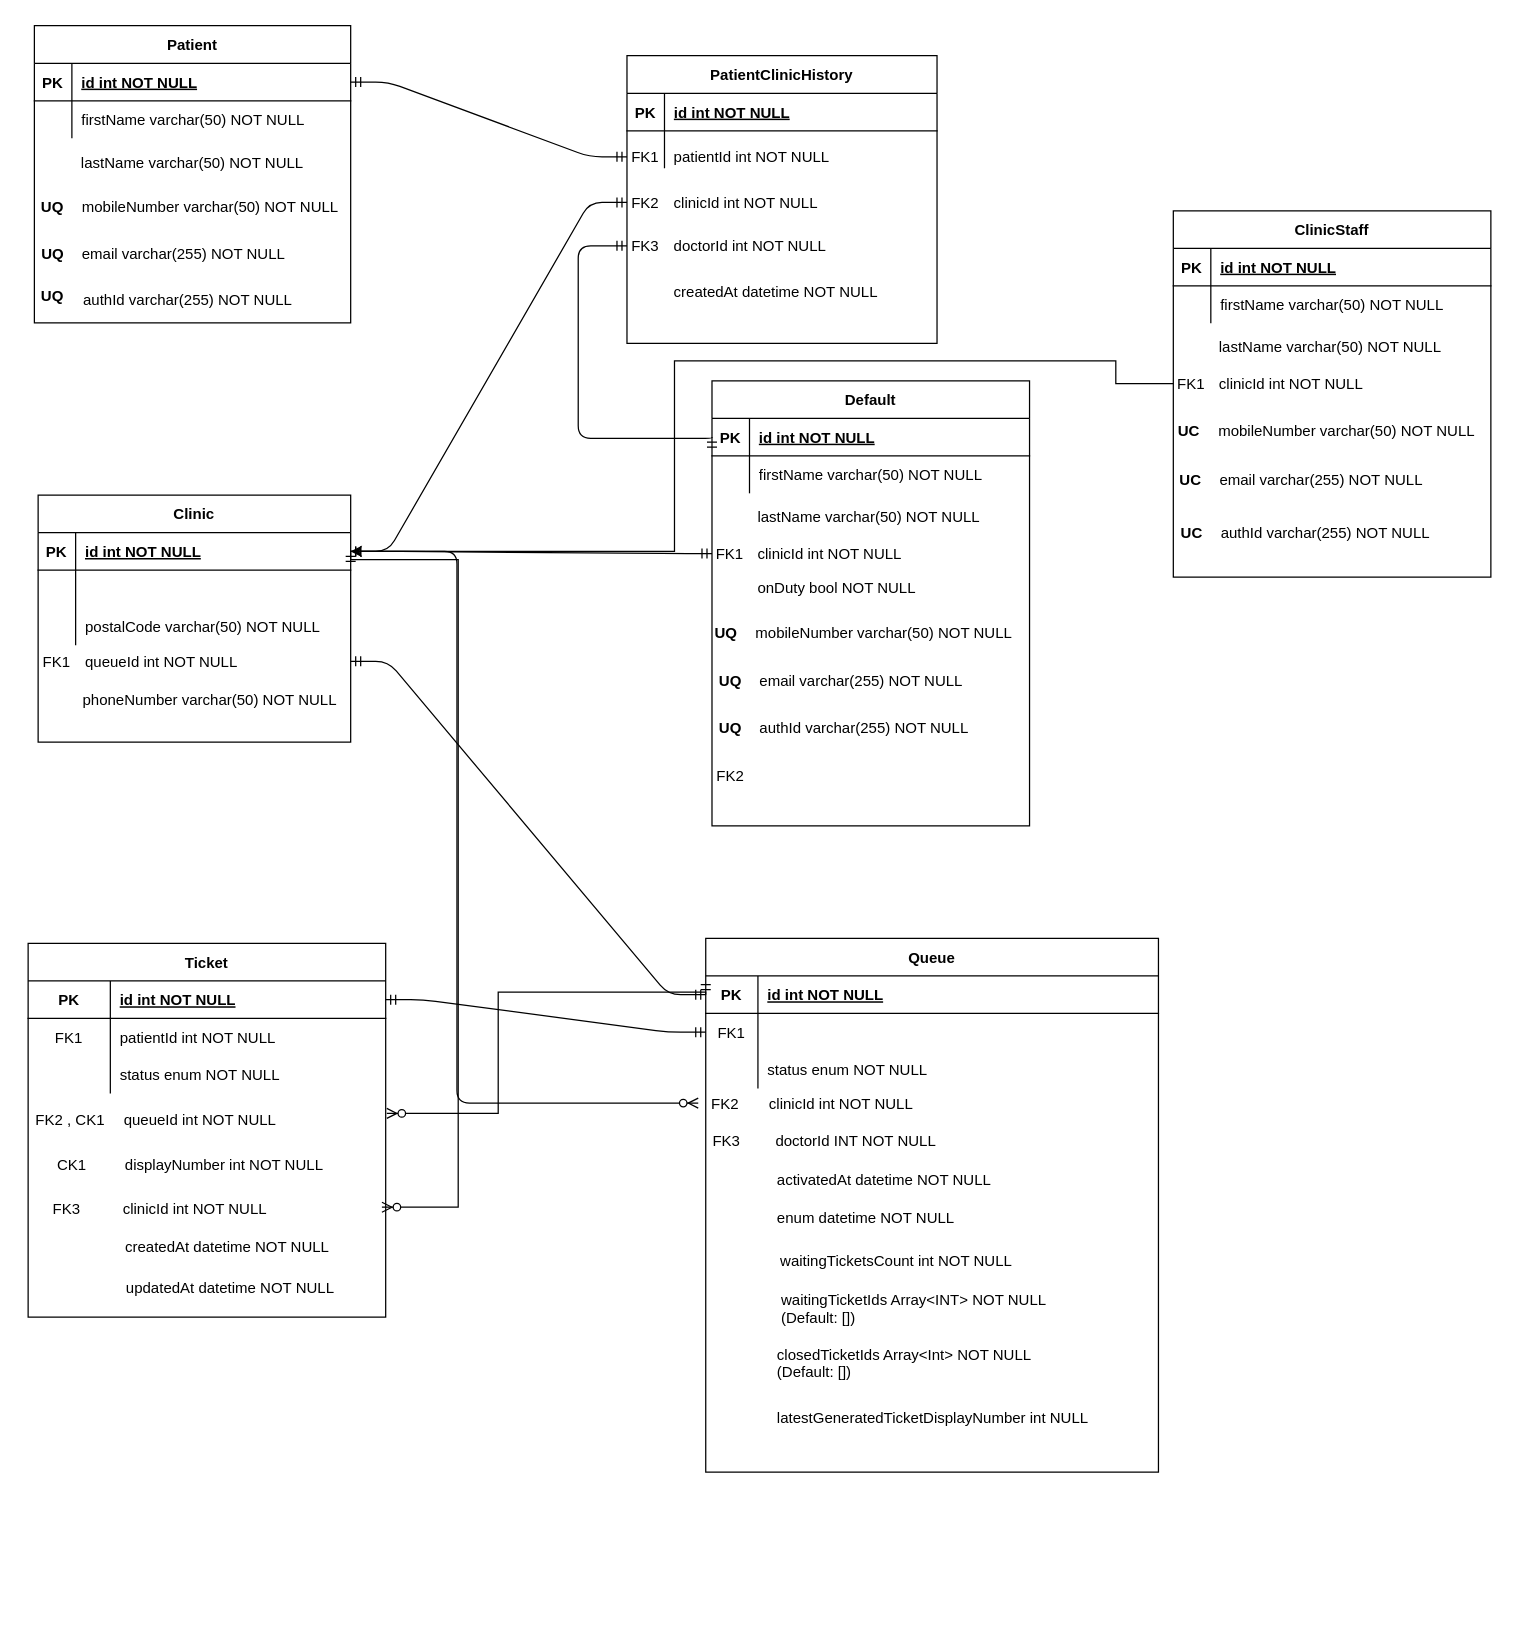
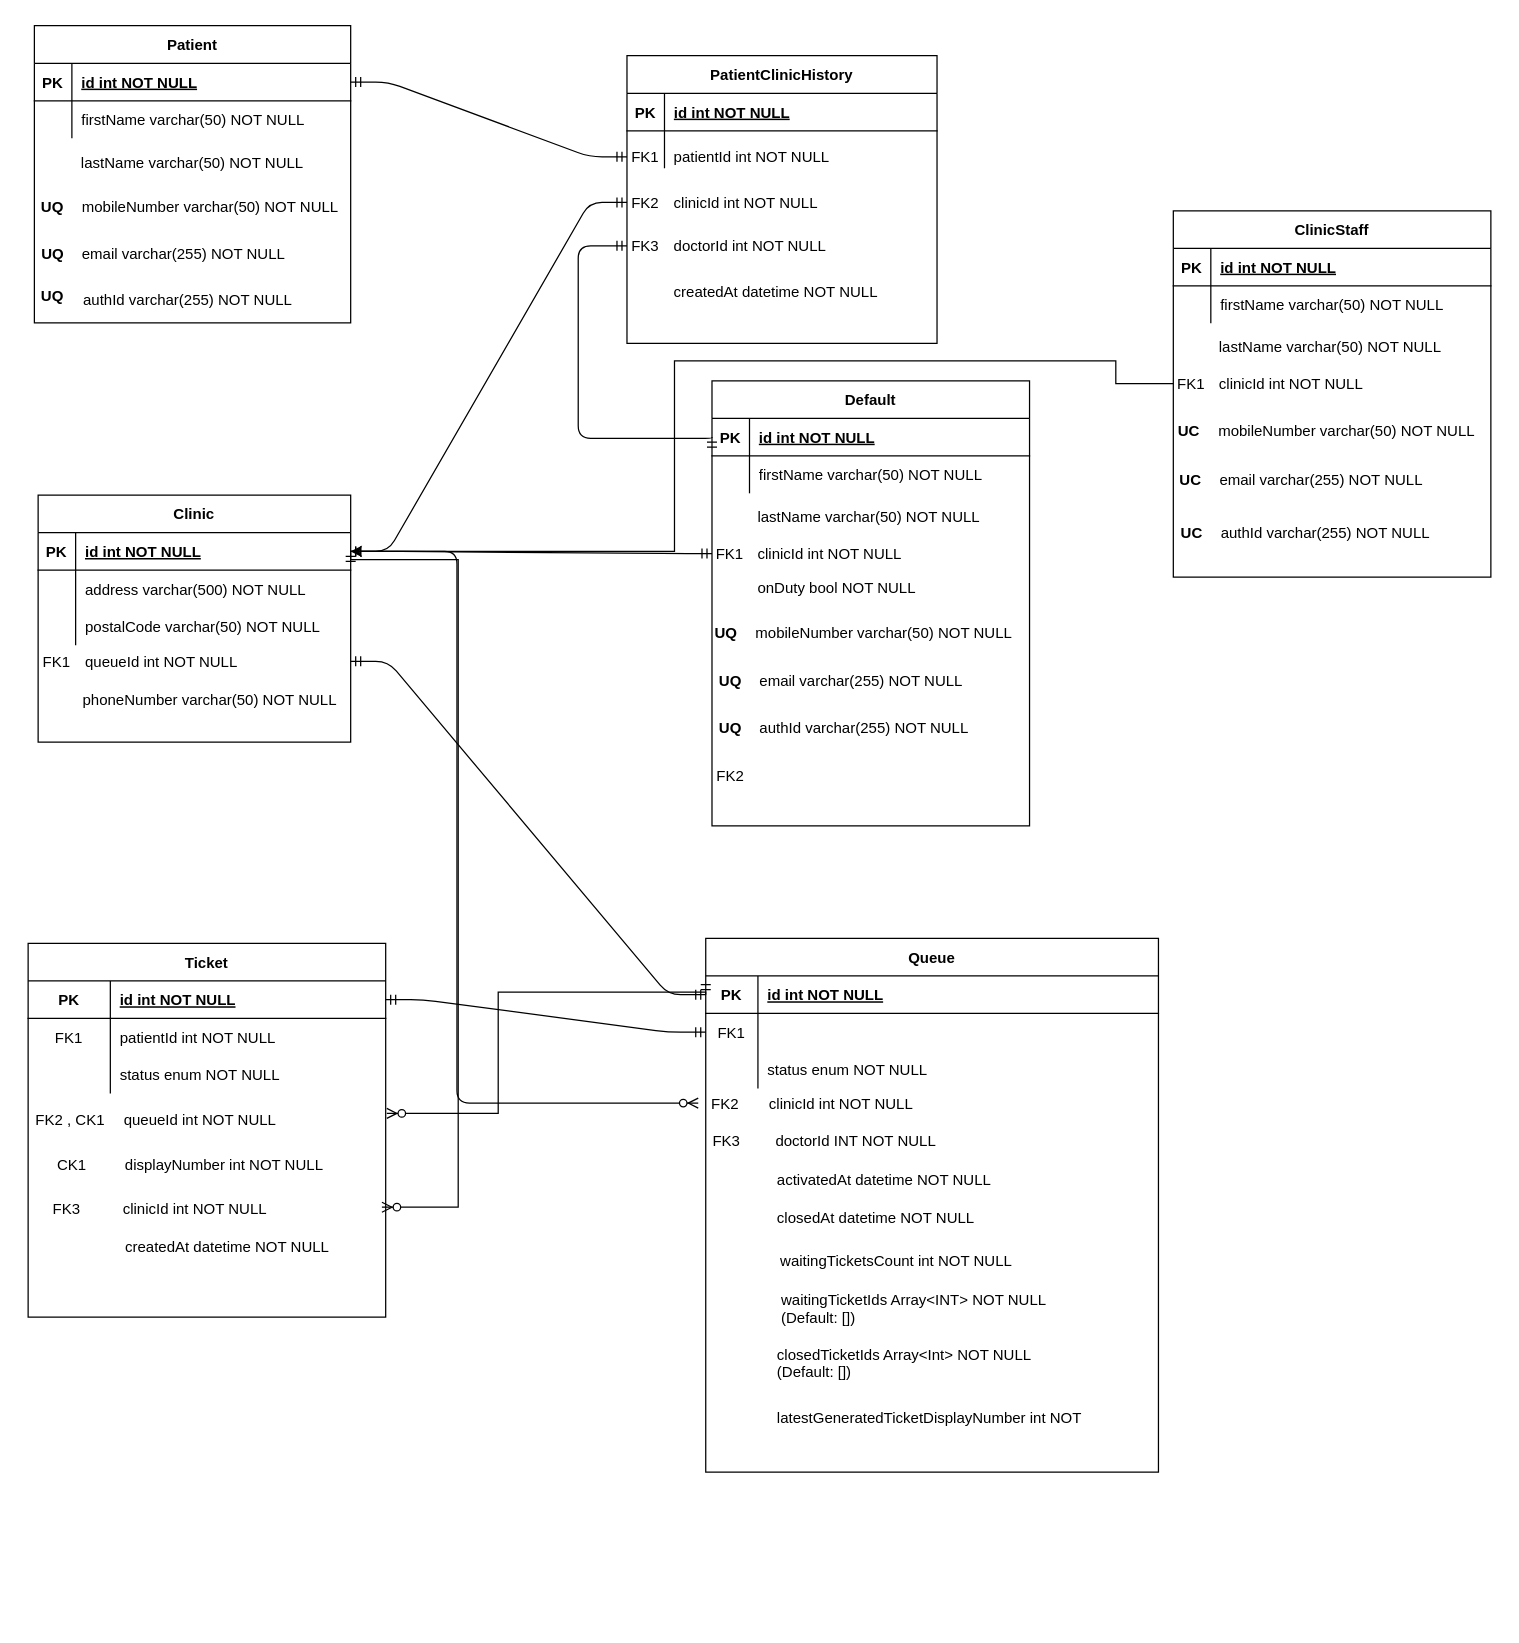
none -> (213, 589)
(861, 1217) -> (876, 1217)
(252, 1287) -> none
(944, 1417) -> (939, 1417)
